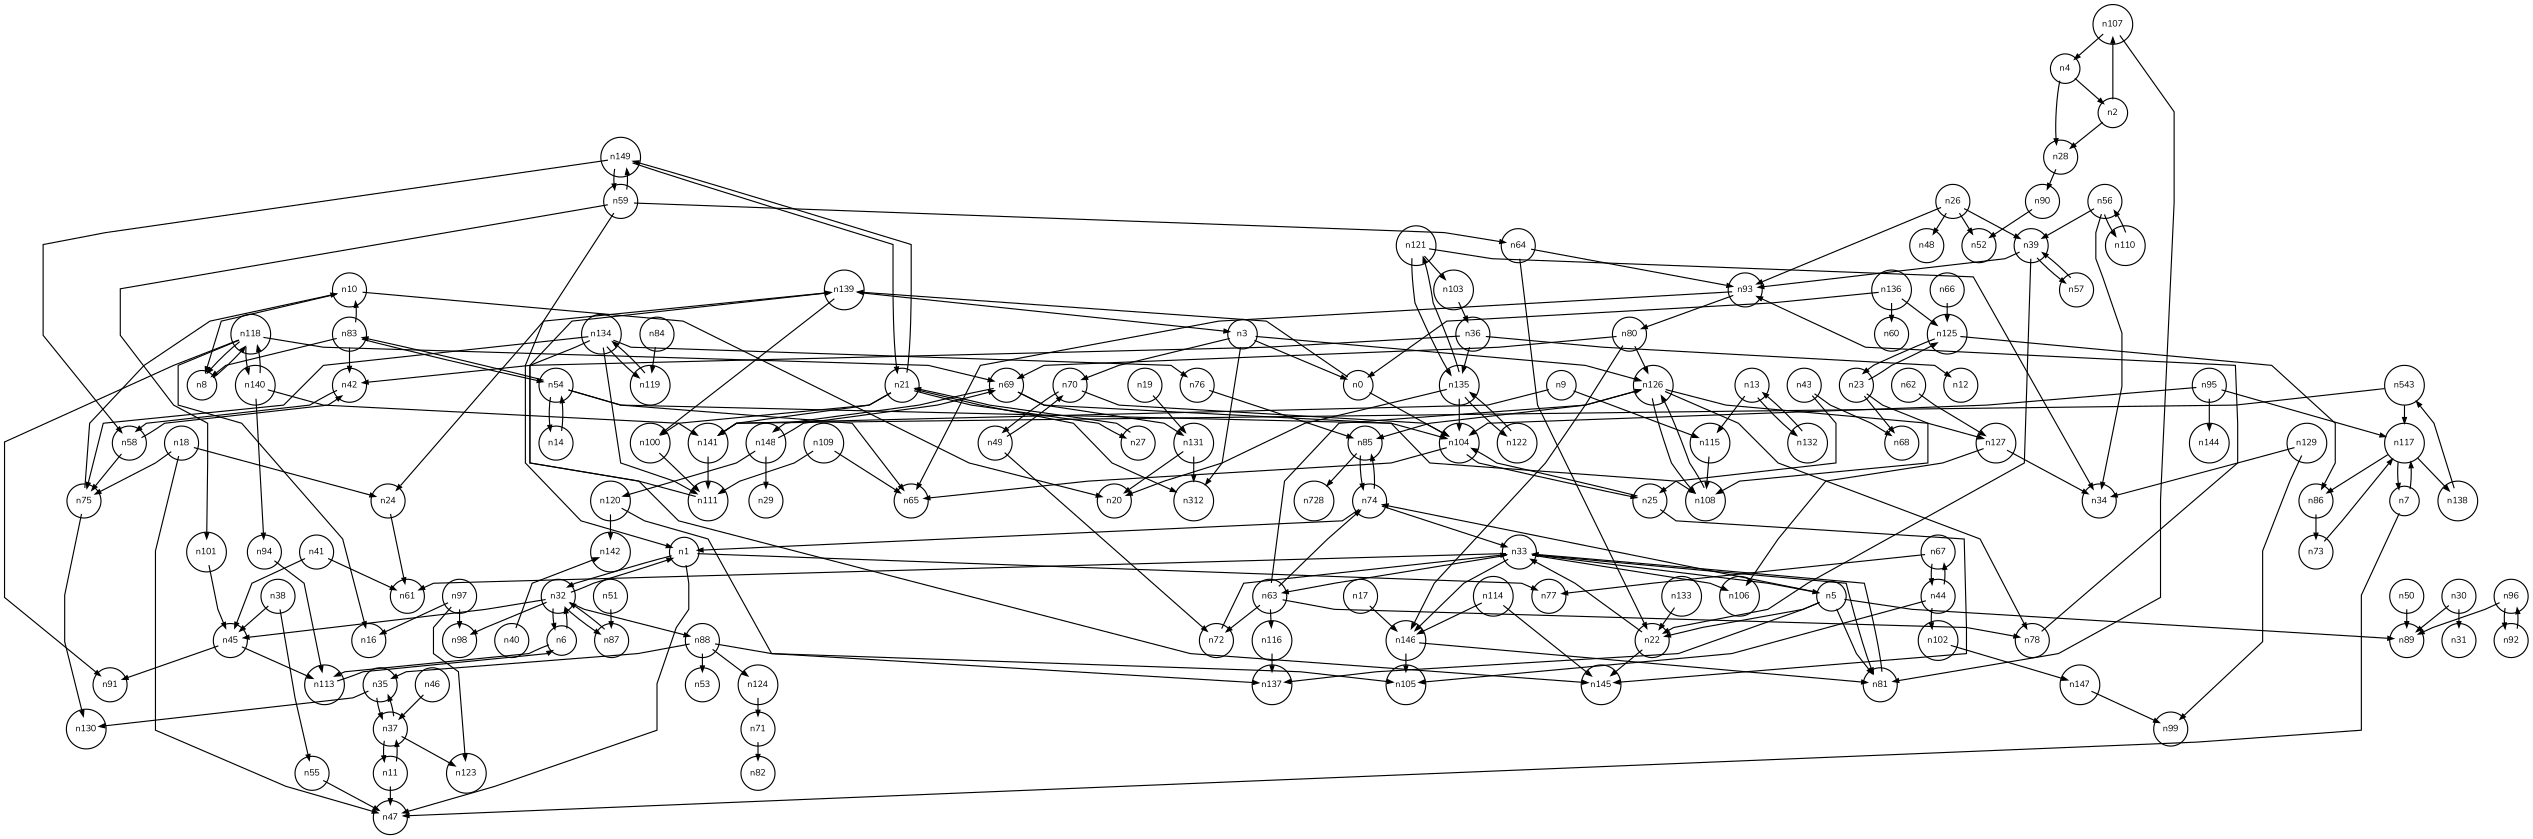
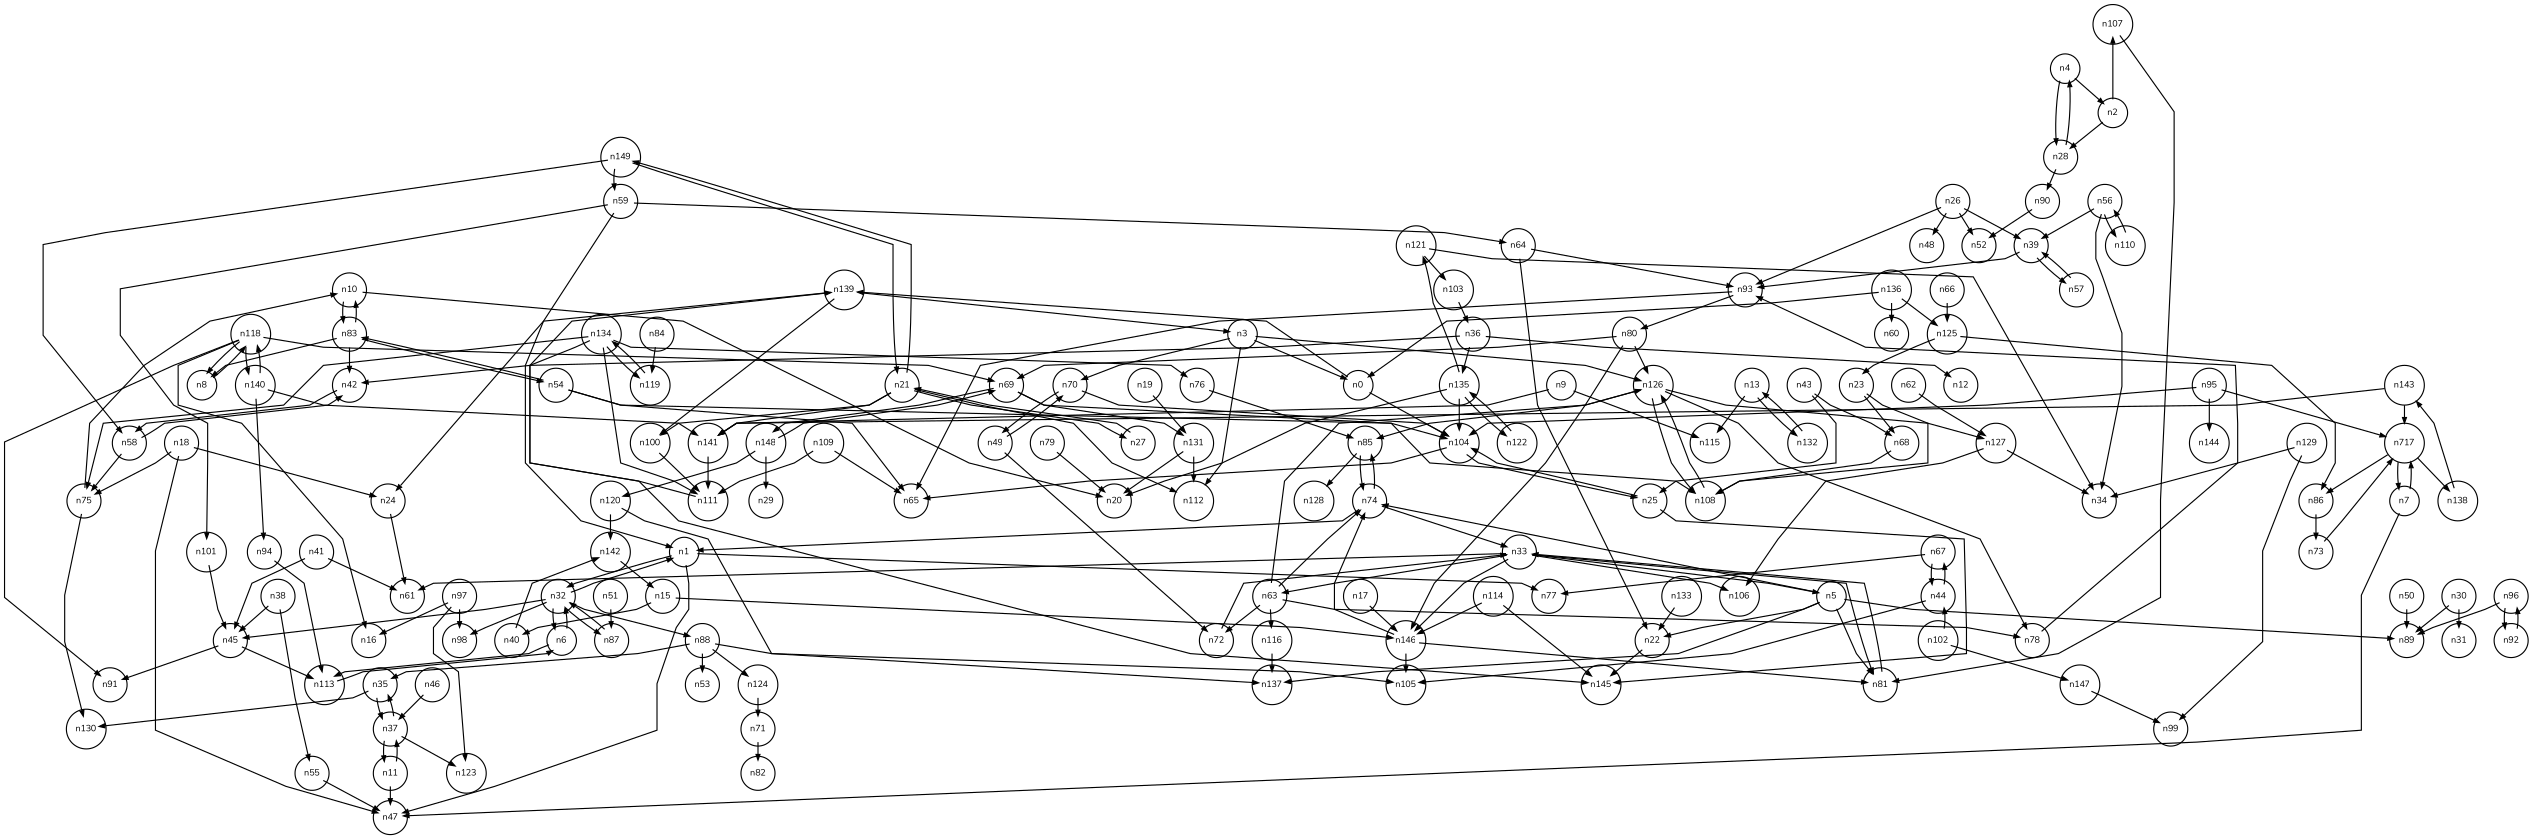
(2091, 45) -> (2070, 116)
(627, 182) -> none
(1421, 317) -> none
(219, 327) -> (343, 309)
(1909, 357) -> none
(2404, 385) -> (2404, 385)
(556, 443) -> none
none -> (1047, 443)
(2404, 443) -> (2404, 443)
(1708, 469) -> (1807, 472)
(1194, 501) -> (1194, 501)
(1314, 501) -> (1314, 501)
(1940, 510) -> none
none -> (1334, 594)
none -> (663, 596)
(1596, 598) -> none
(1931, 617) -> (1945, 620)
